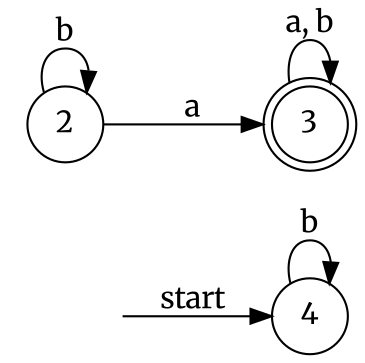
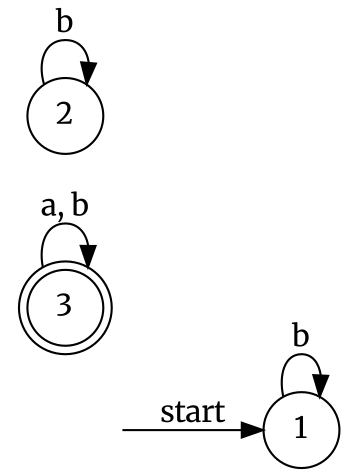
(173, 124) -> none
(310, 316) -> (301, 430)
